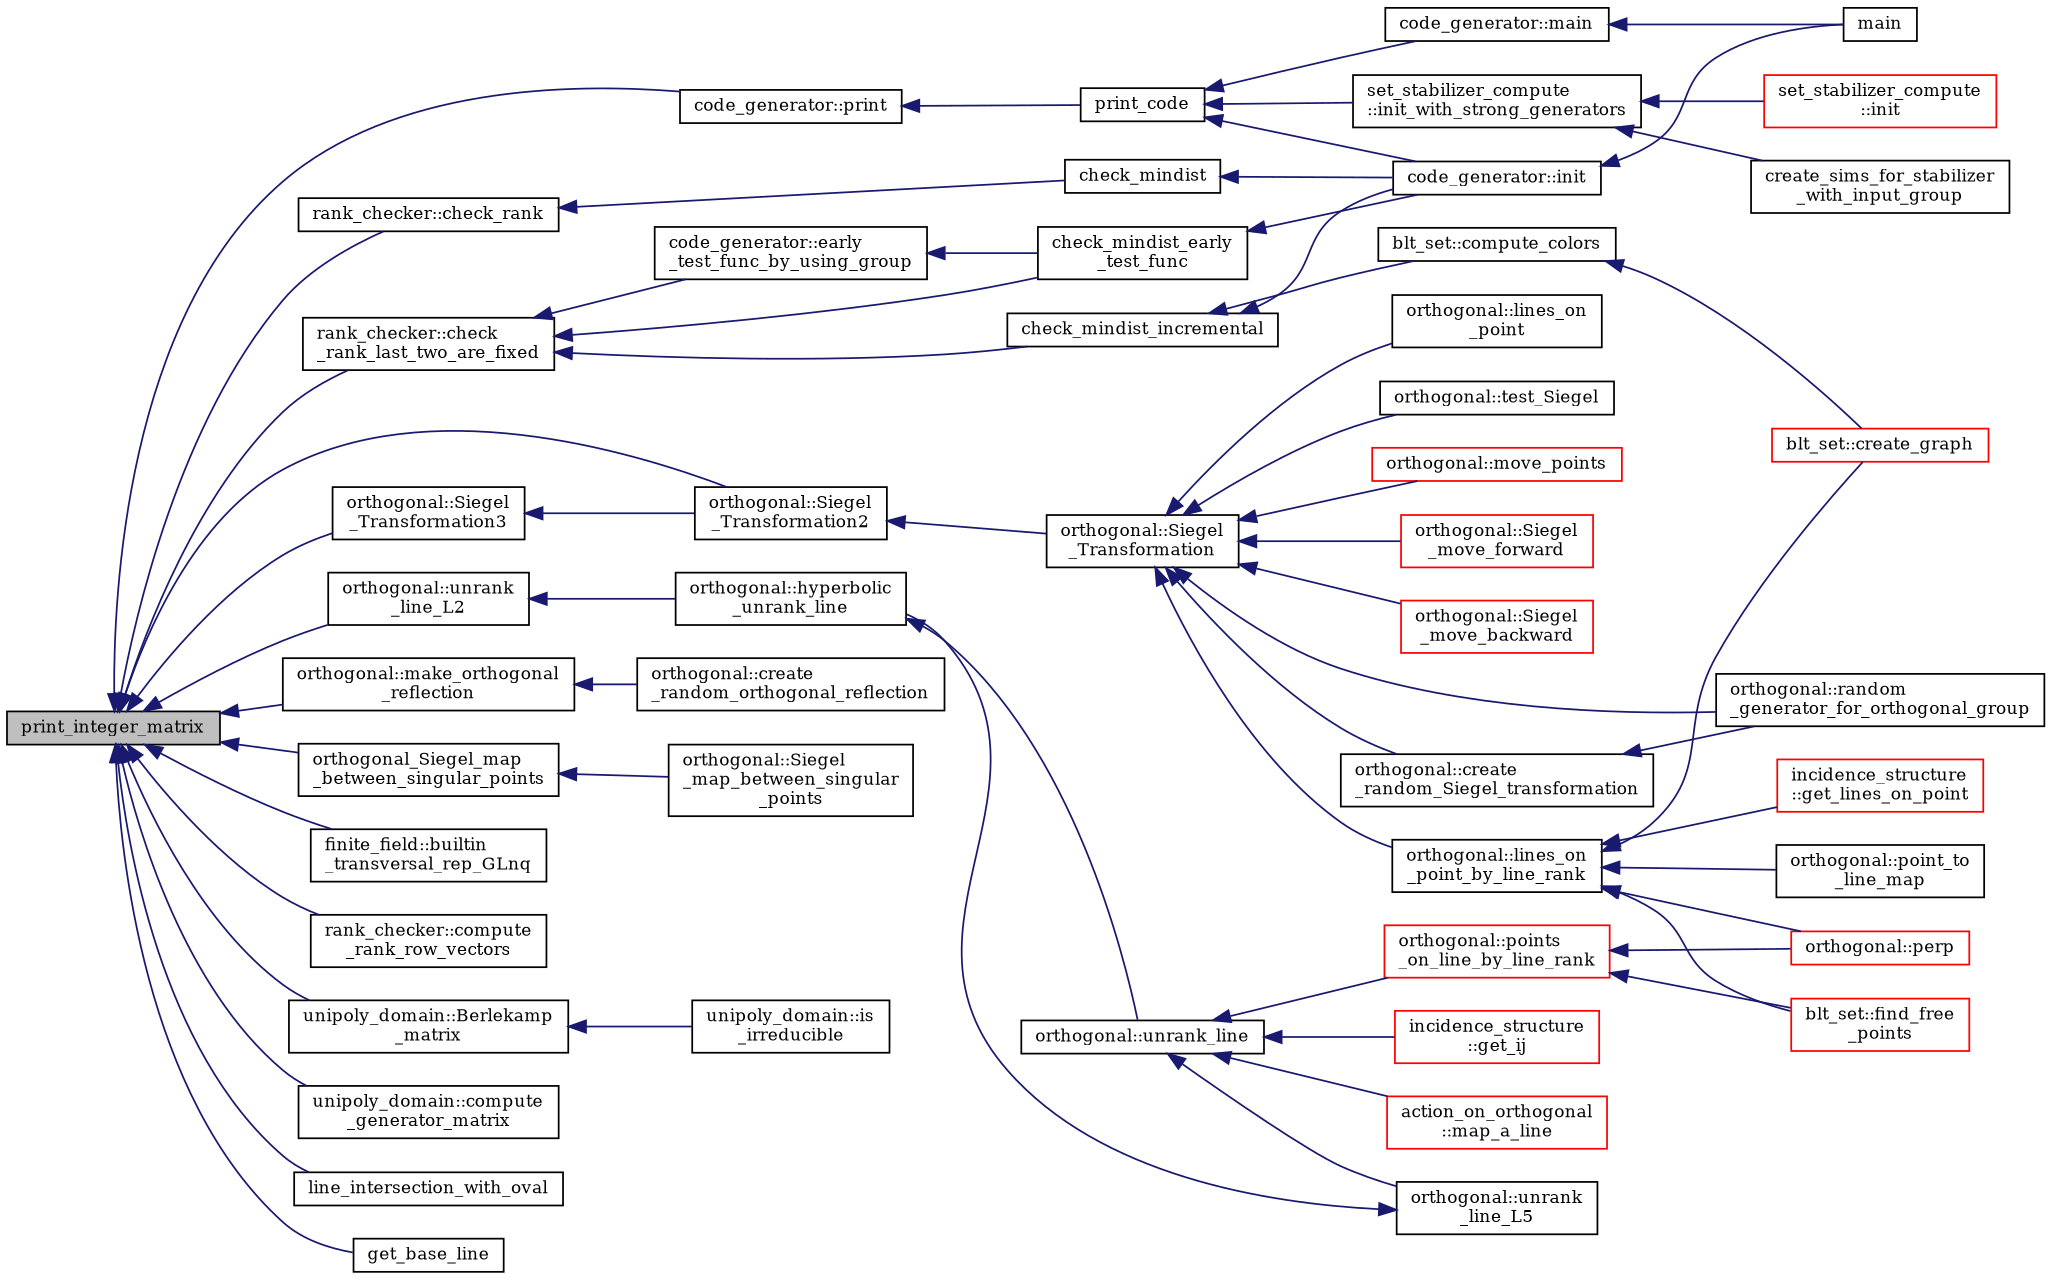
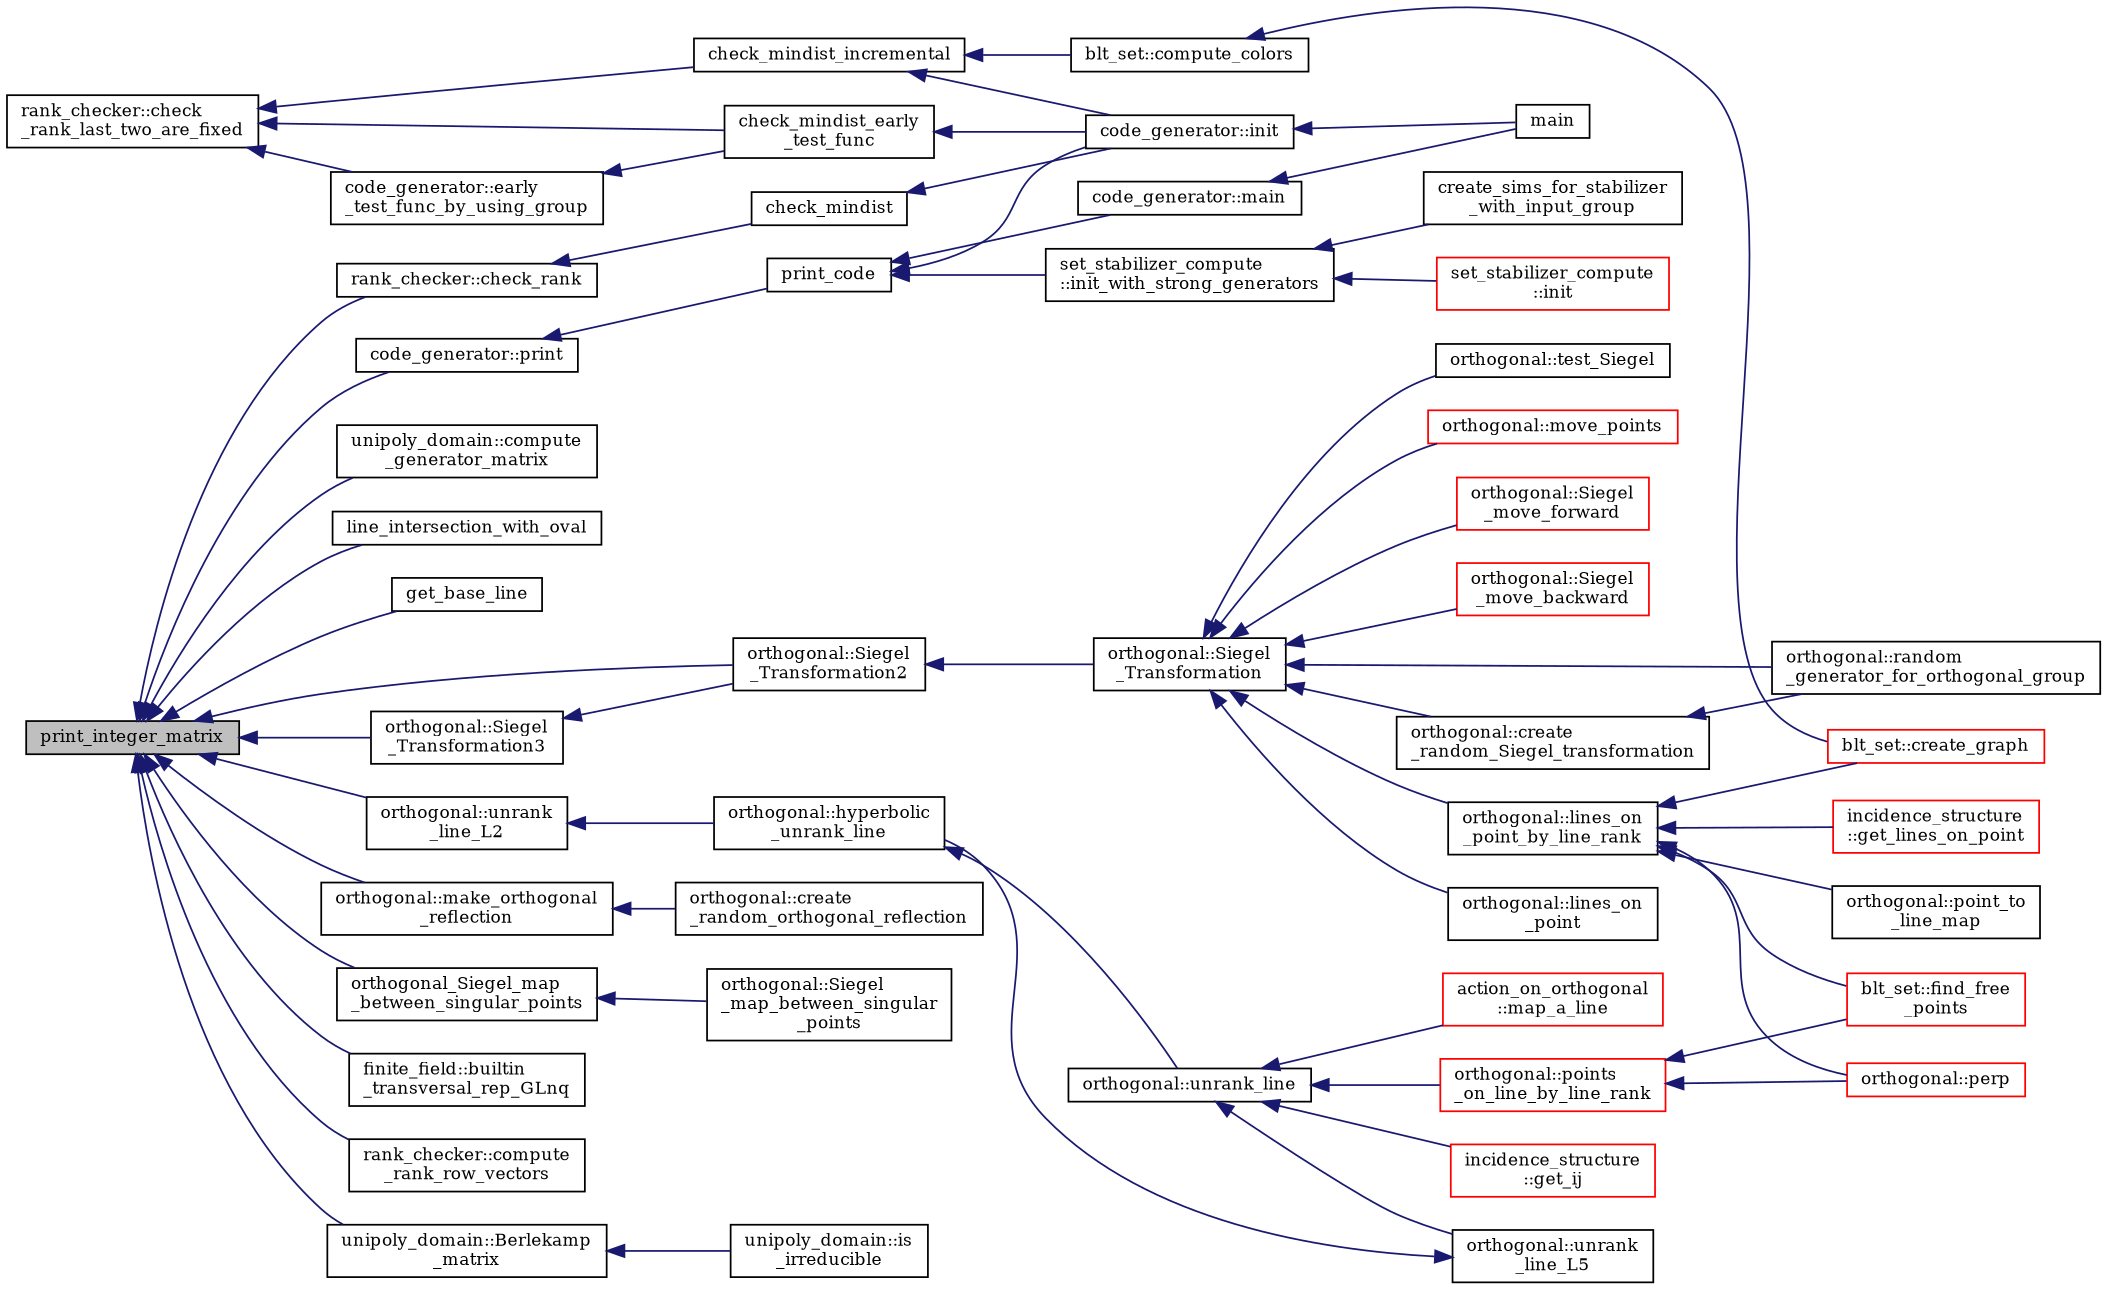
(207, 510) -> none
